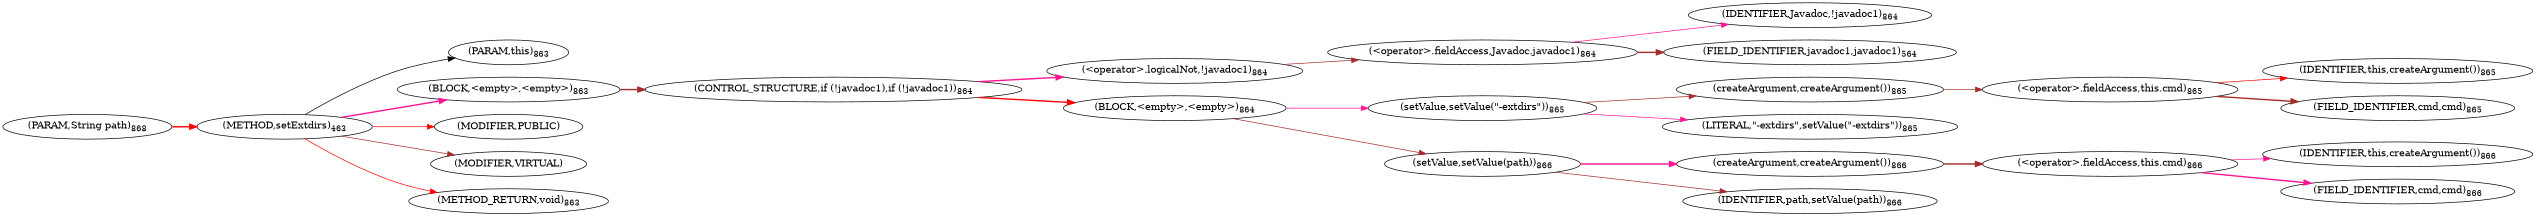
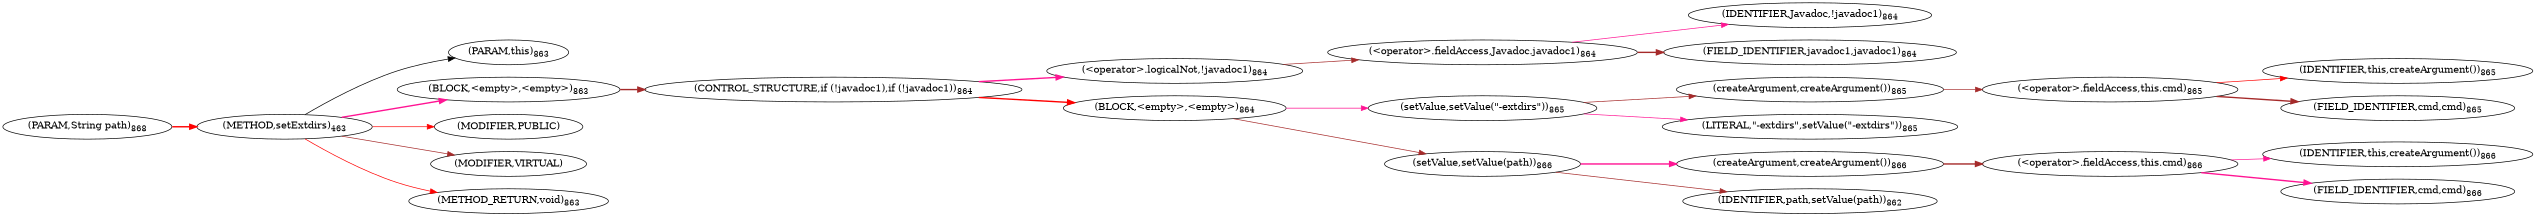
(1909, 51) -> (1909, 51)
(1894, 200) -> (1894, 200)
